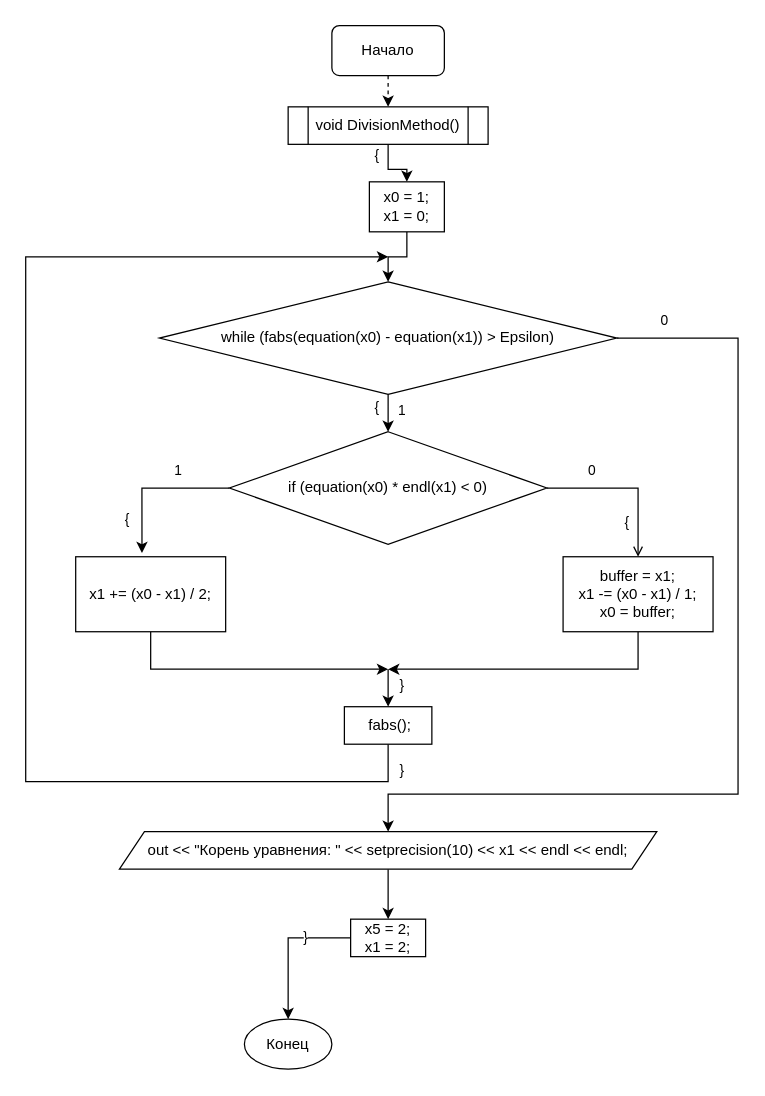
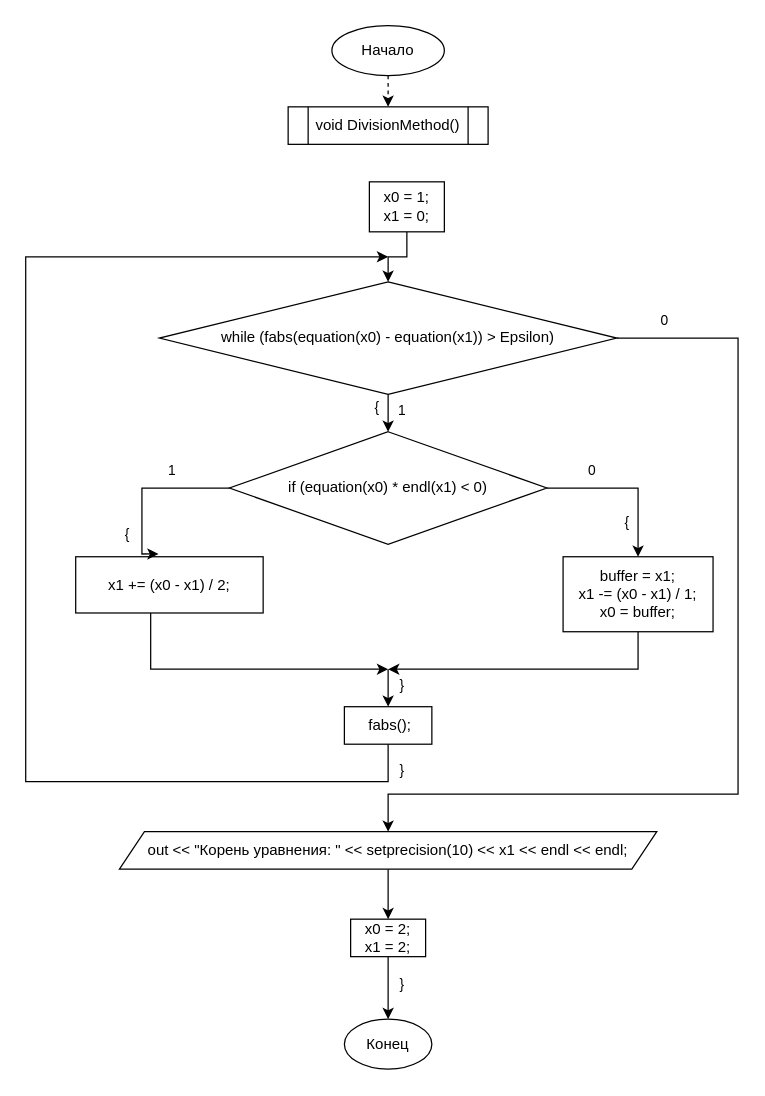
(388, 51) -> (388, 51)
(388, 167) -> none
(638, 548) -> (638, 547)
(151, 594) -> (169, 585)
(388, 938) -> (388, 938)
(288, 1044) -> (388, 1044)
